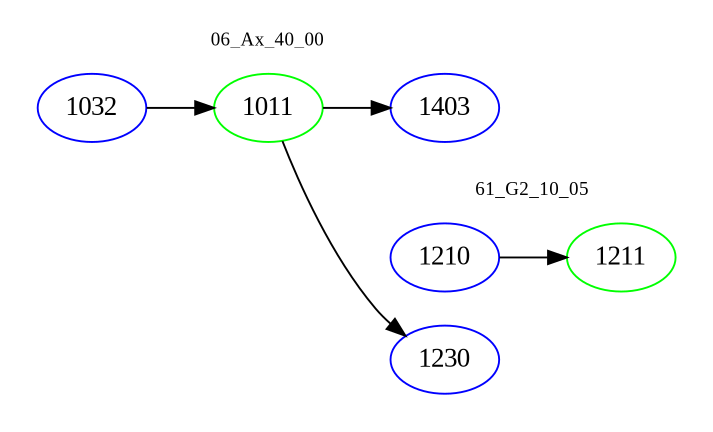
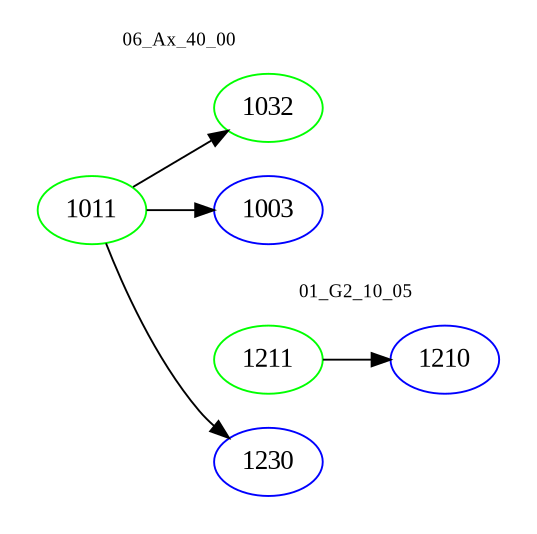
(92, 108) -> (268, 108)
(171, 108) -> (172, 164)
(445, 108) -> (268, 210)
(533, 190) -> (357, 292)
(524, 257) -> (347, 360)
